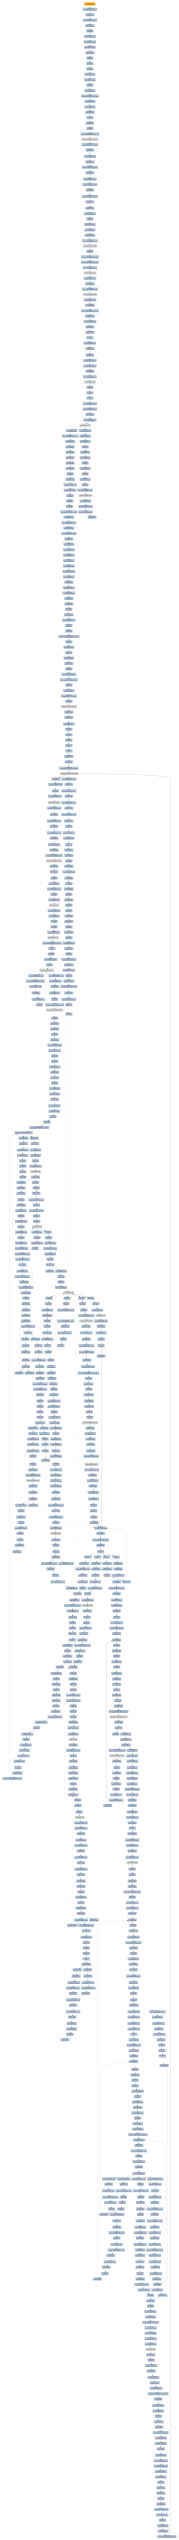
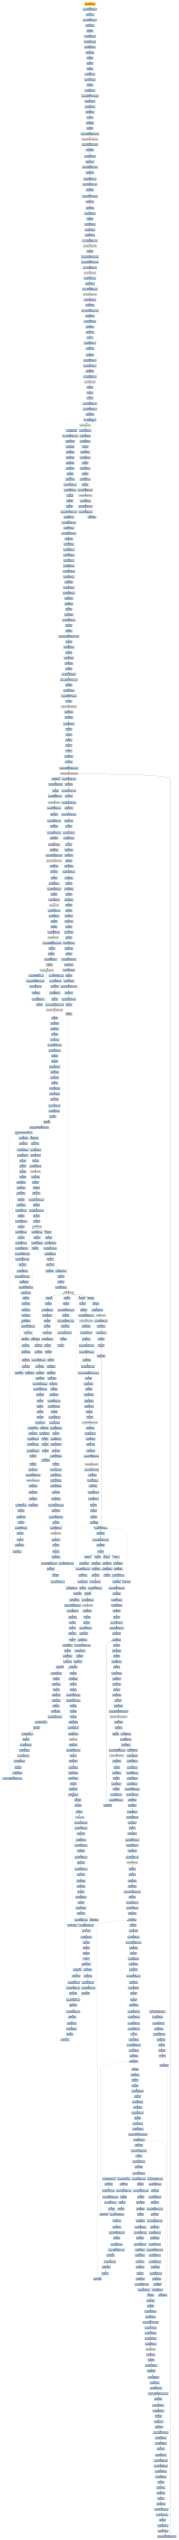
none -> (66, 1316)
